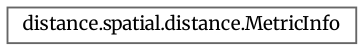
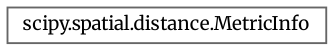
(182, 25) -> (167, 25)
